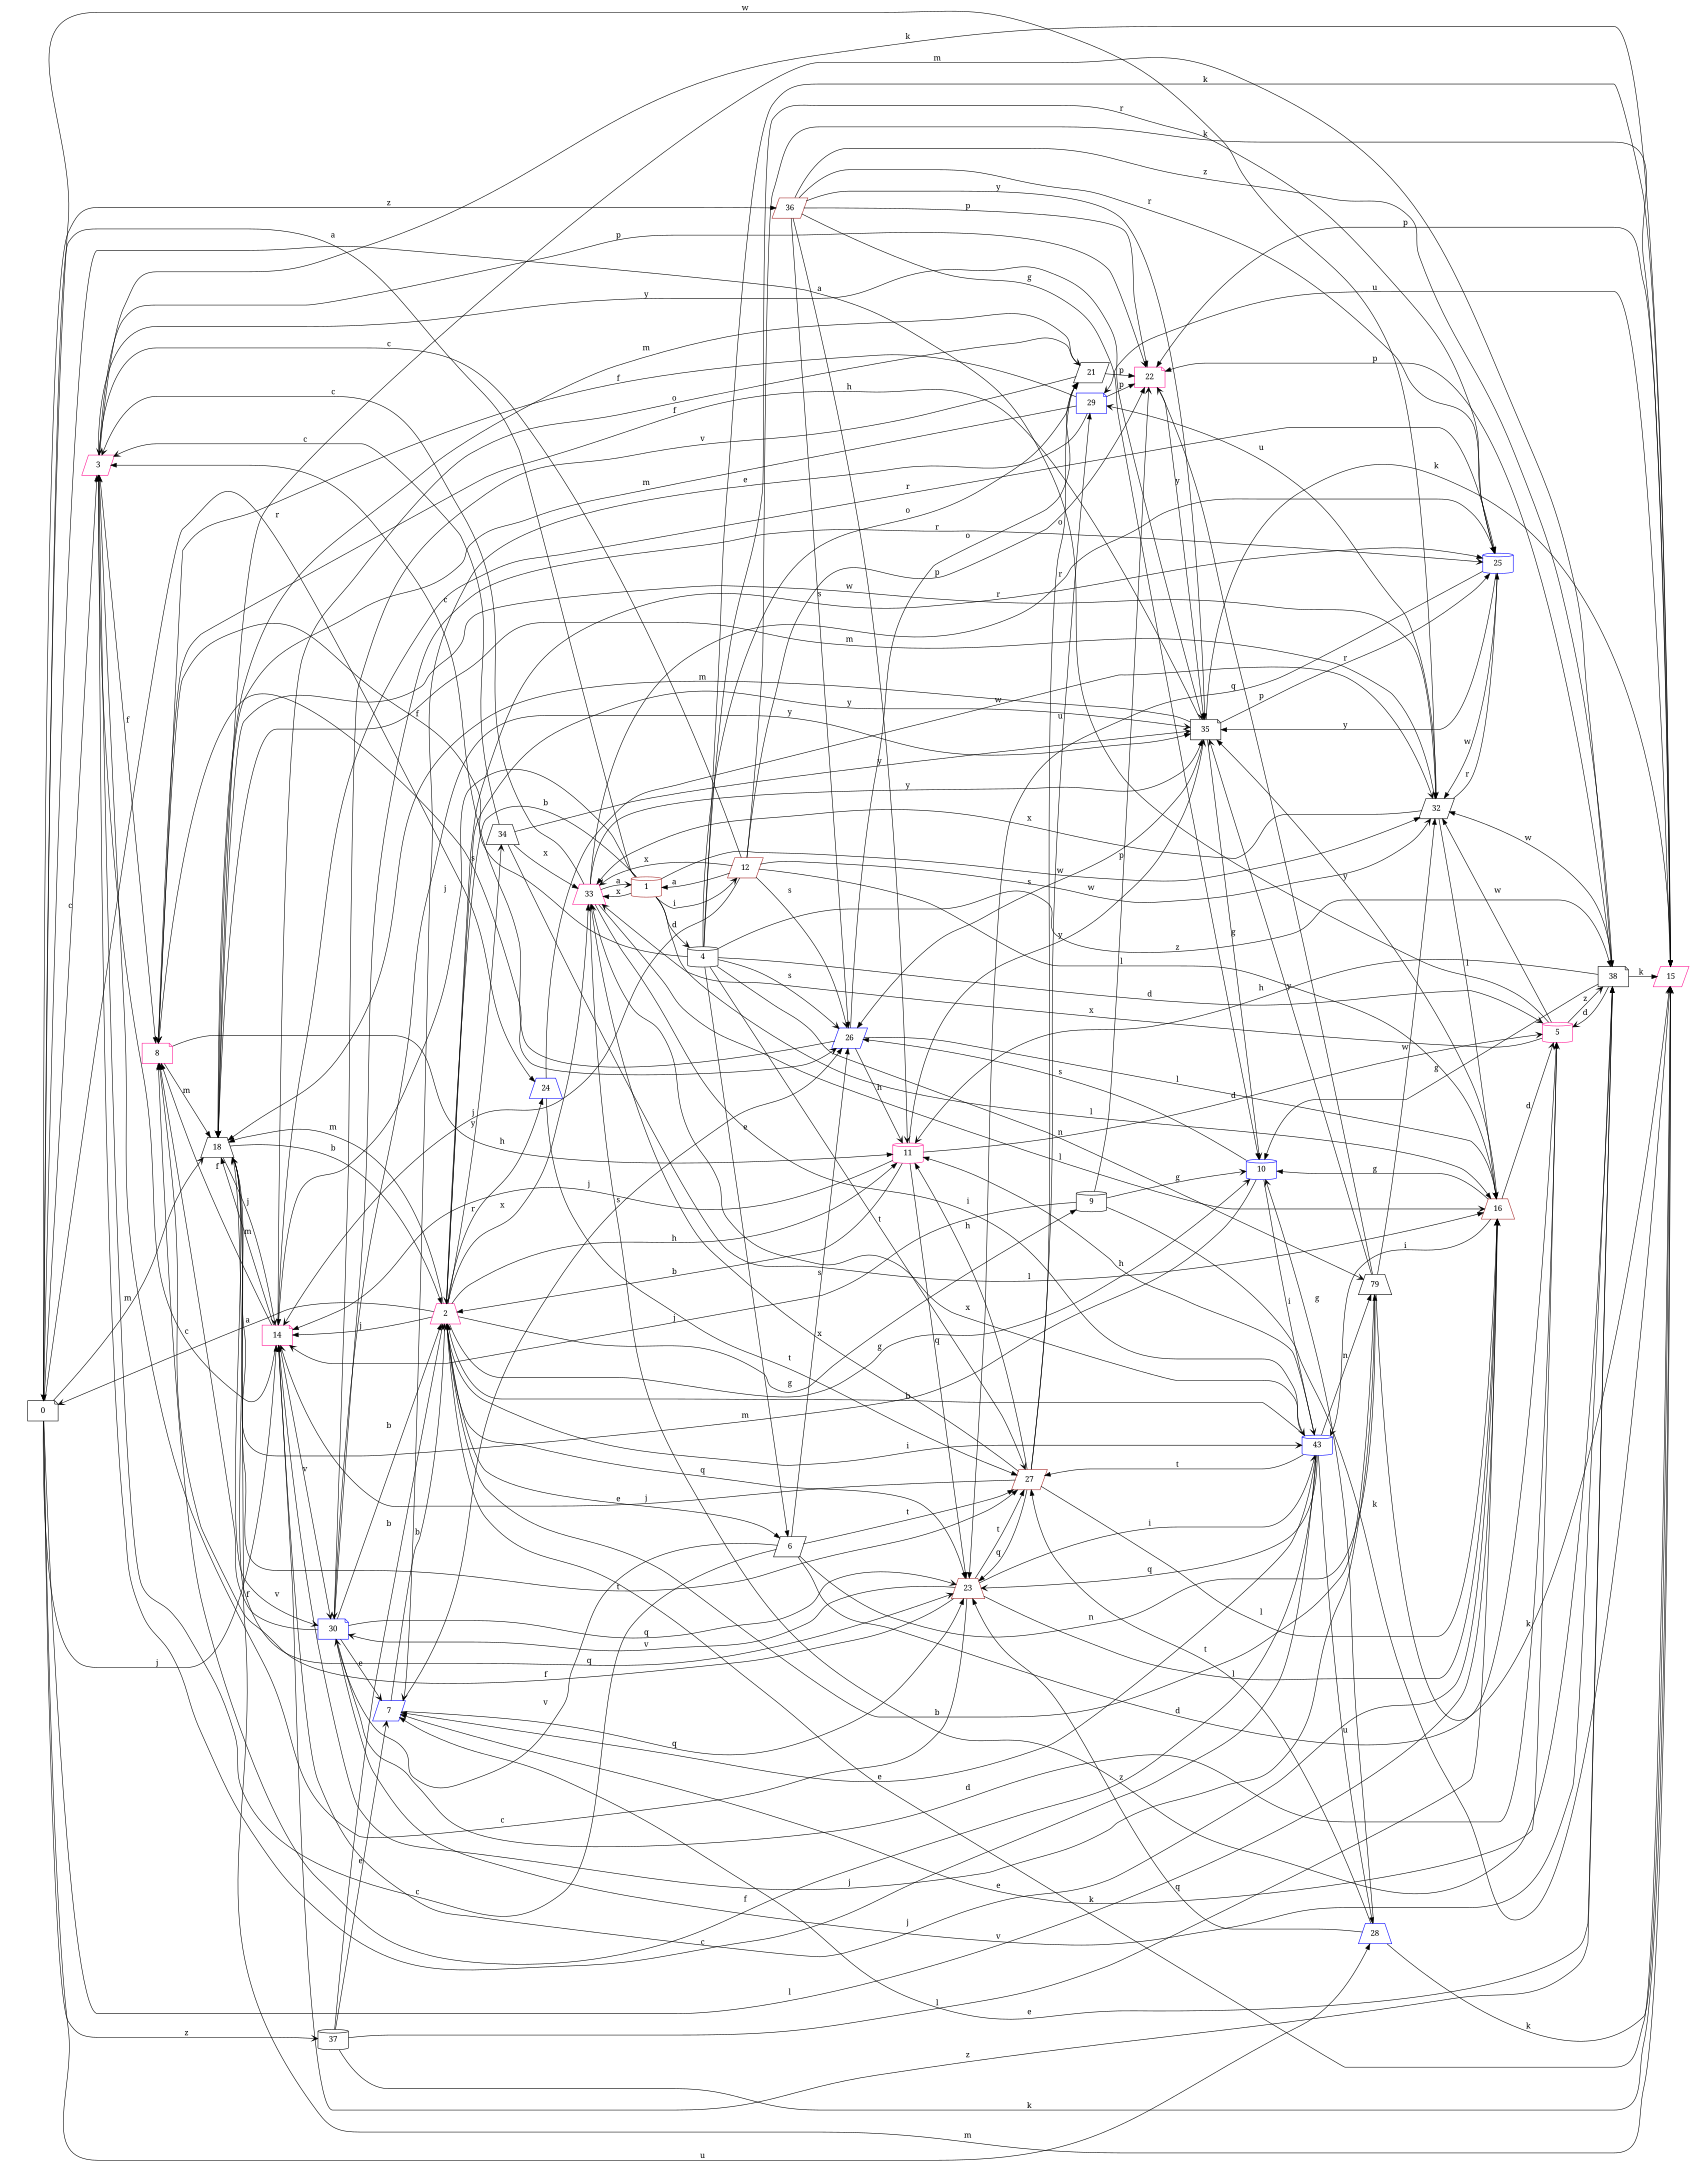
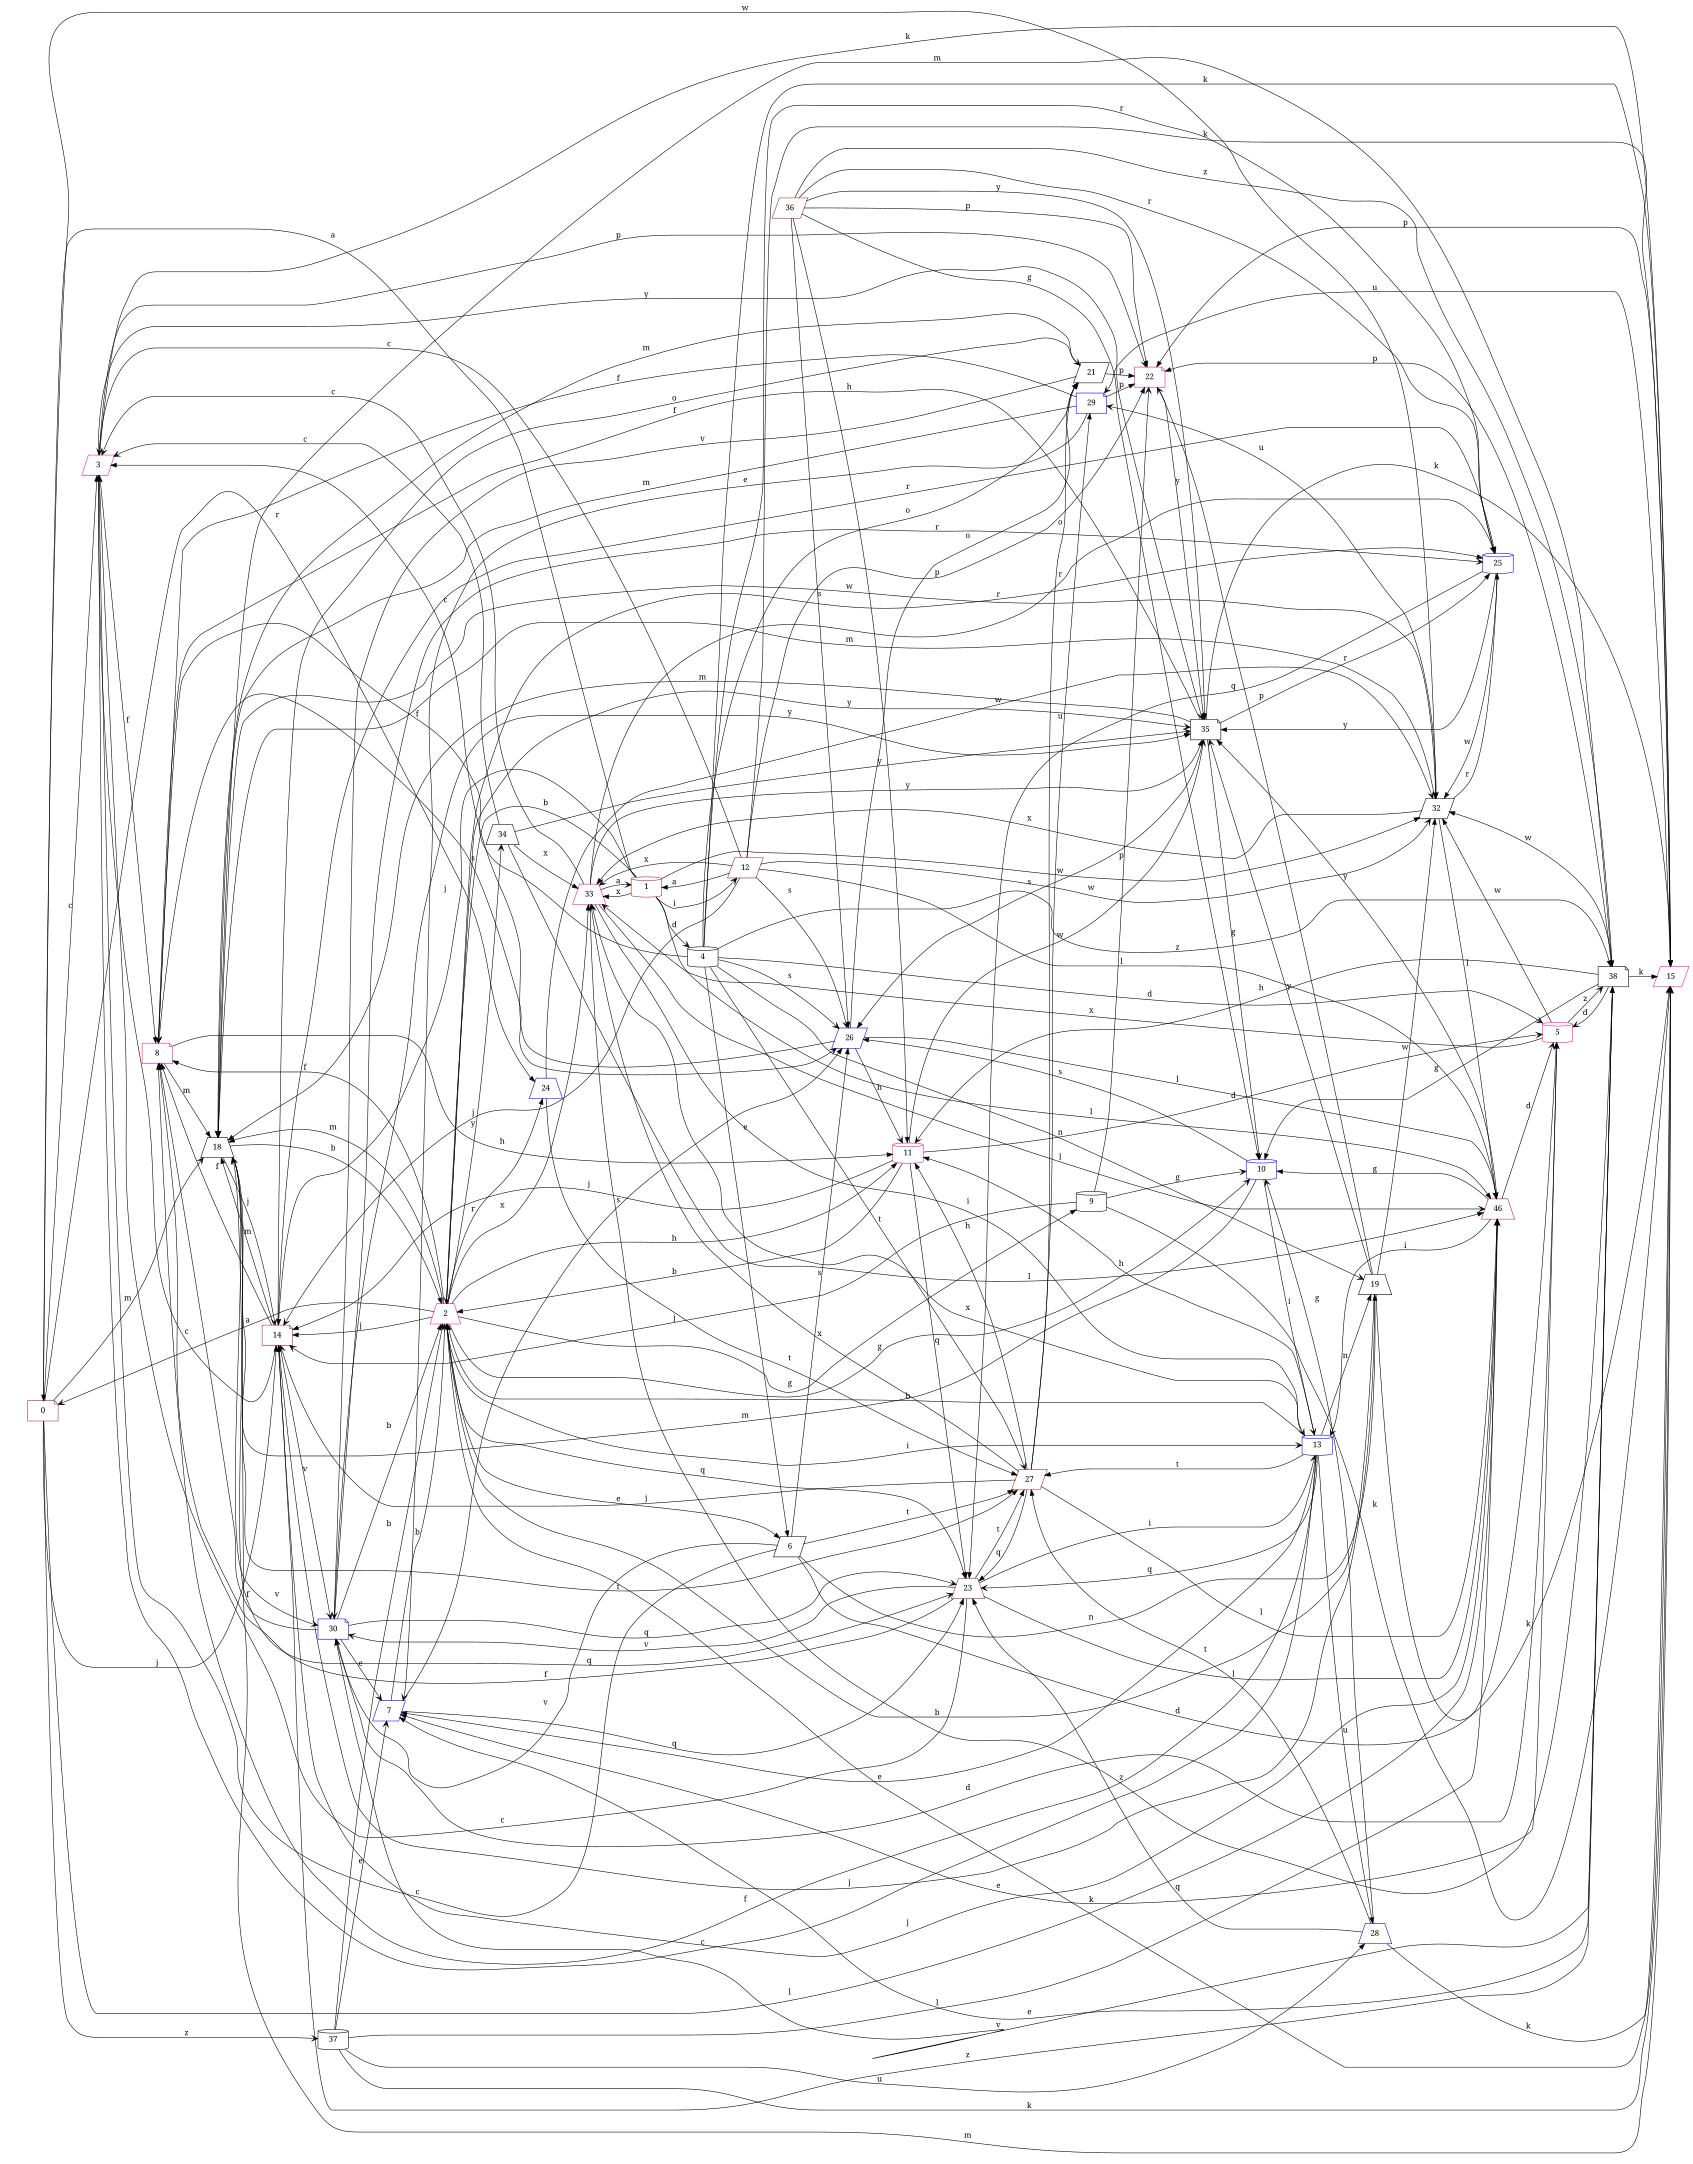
(445, 254) -> none
(52, 459) -> none
(879, 674) -> (879, 674)
(1061, 935) -> (1061, 935)
none -> (377, 1107)
(1498, 1209) -> (1498, 1209)
(1375, 1285) -> (1375, 1285)
(277, 1335) -> (277, 1335)
(43, 1411) -> (43, 1411)
(1317, 1445) -> (1317, 1445)
(1314, 1909) -> (1182, 1993)
(386, 2160) -> (870, 2083)
